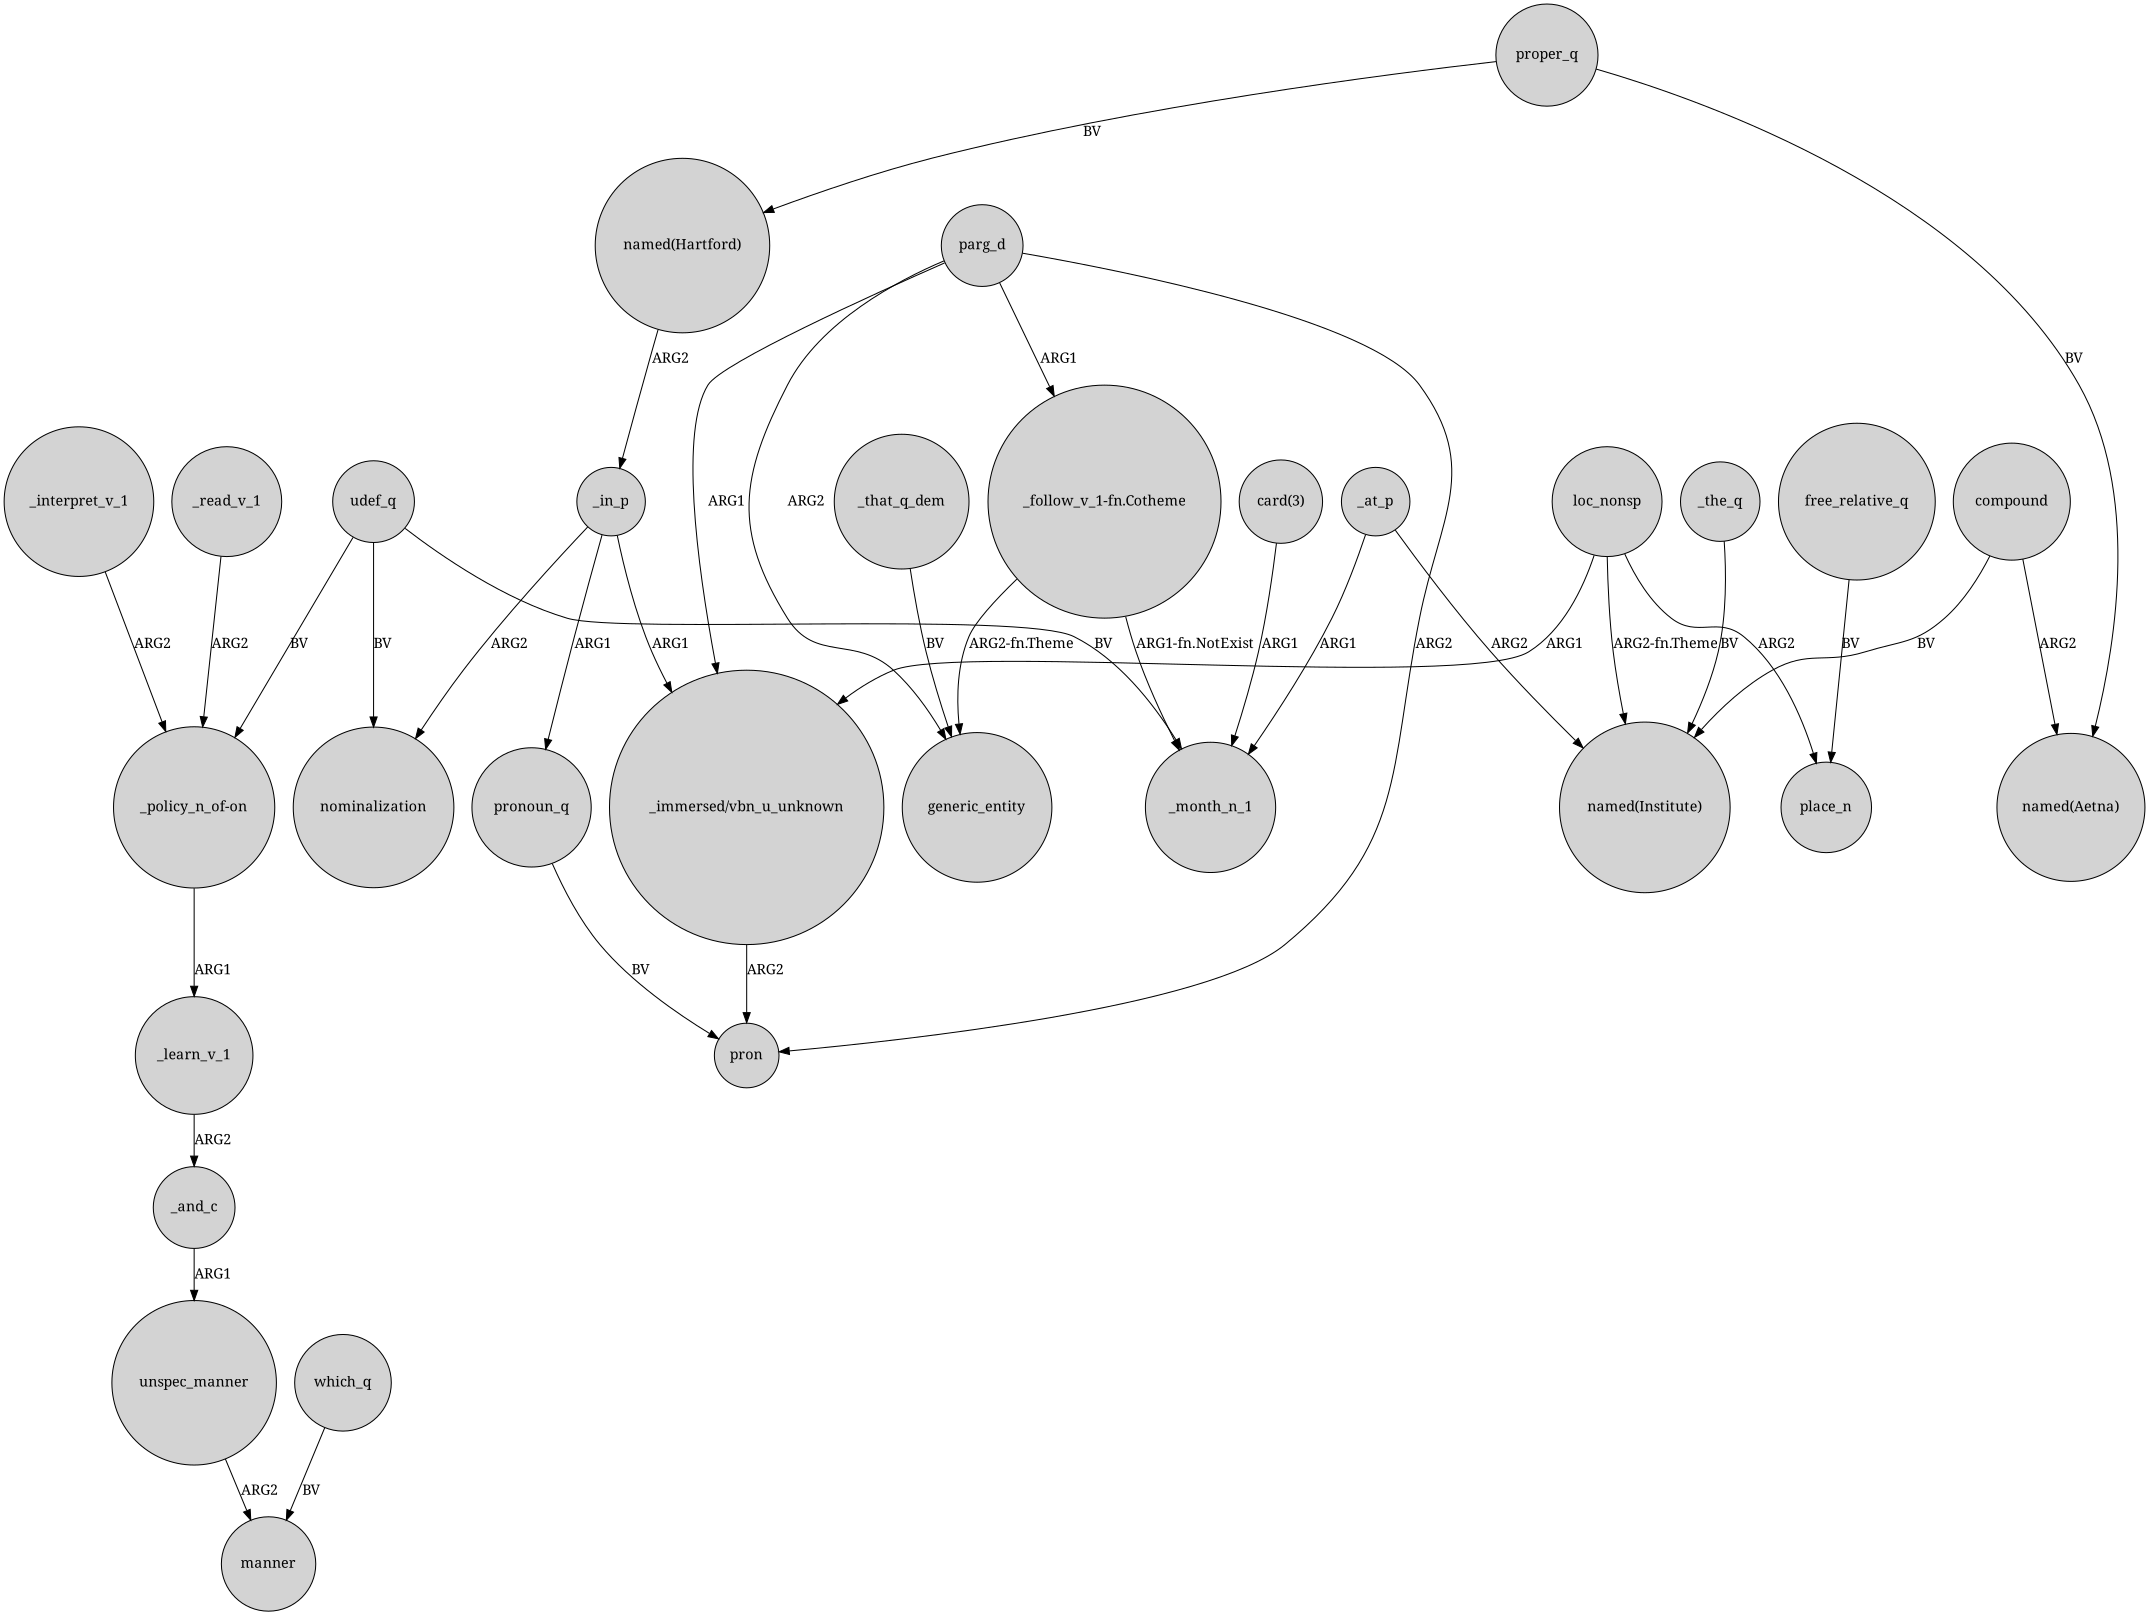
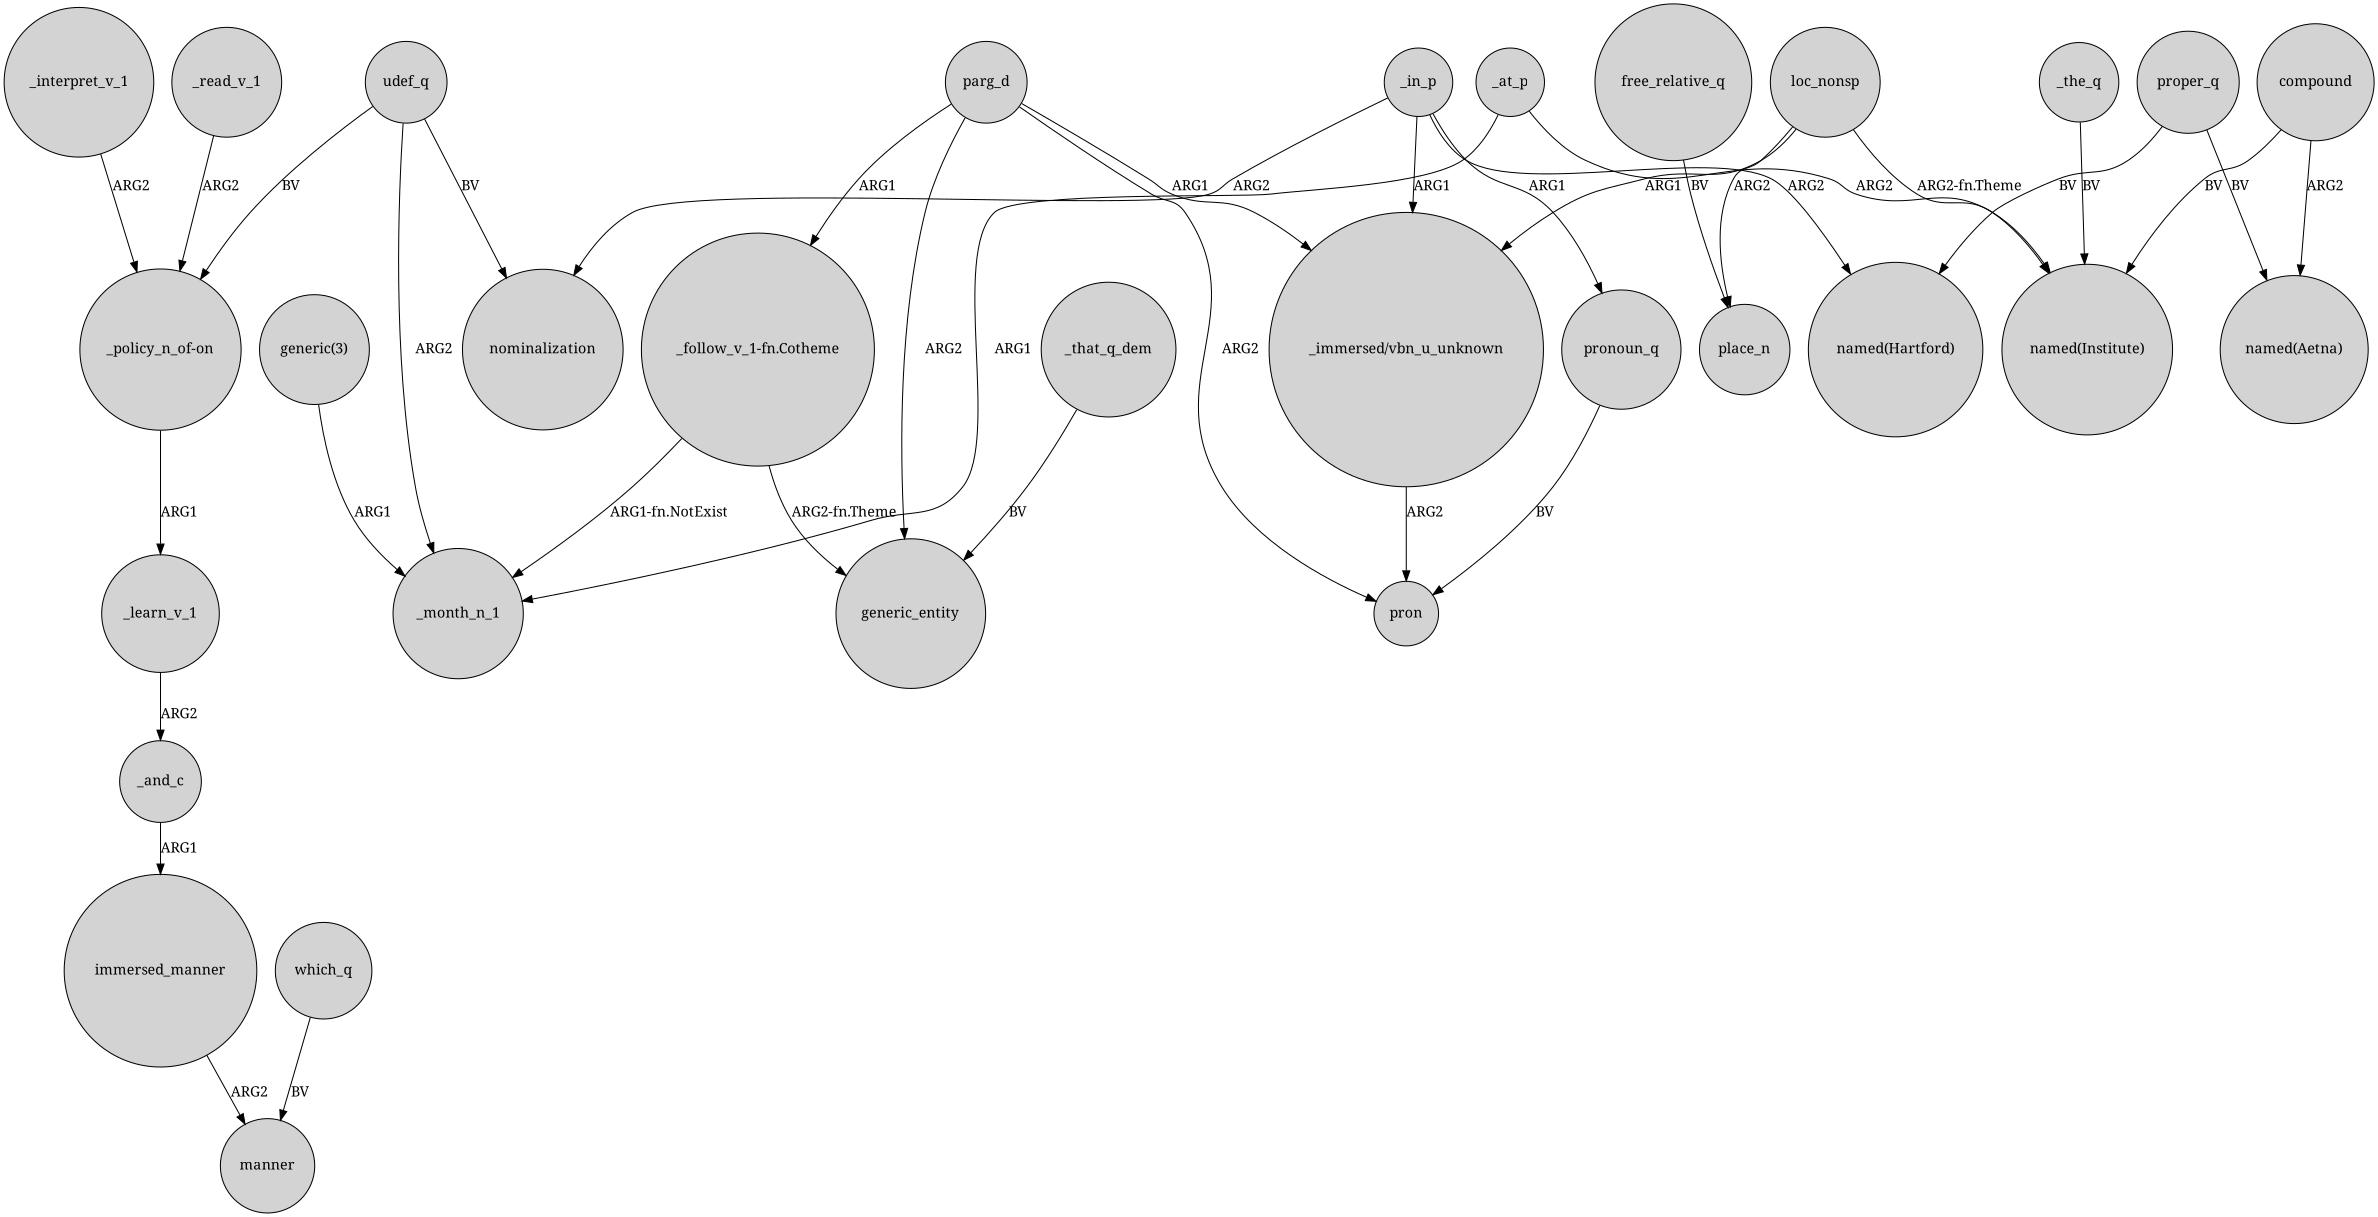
(640, 394) -> (1646, 170)
(1281, 502) -> (314, 350)
(1104, 644) -> (434, 350)
(194, 1383) -> (161, 971)
